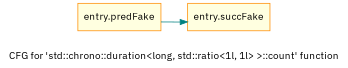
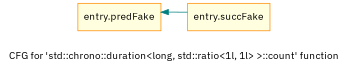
(171, 22) -> (178, 12)
